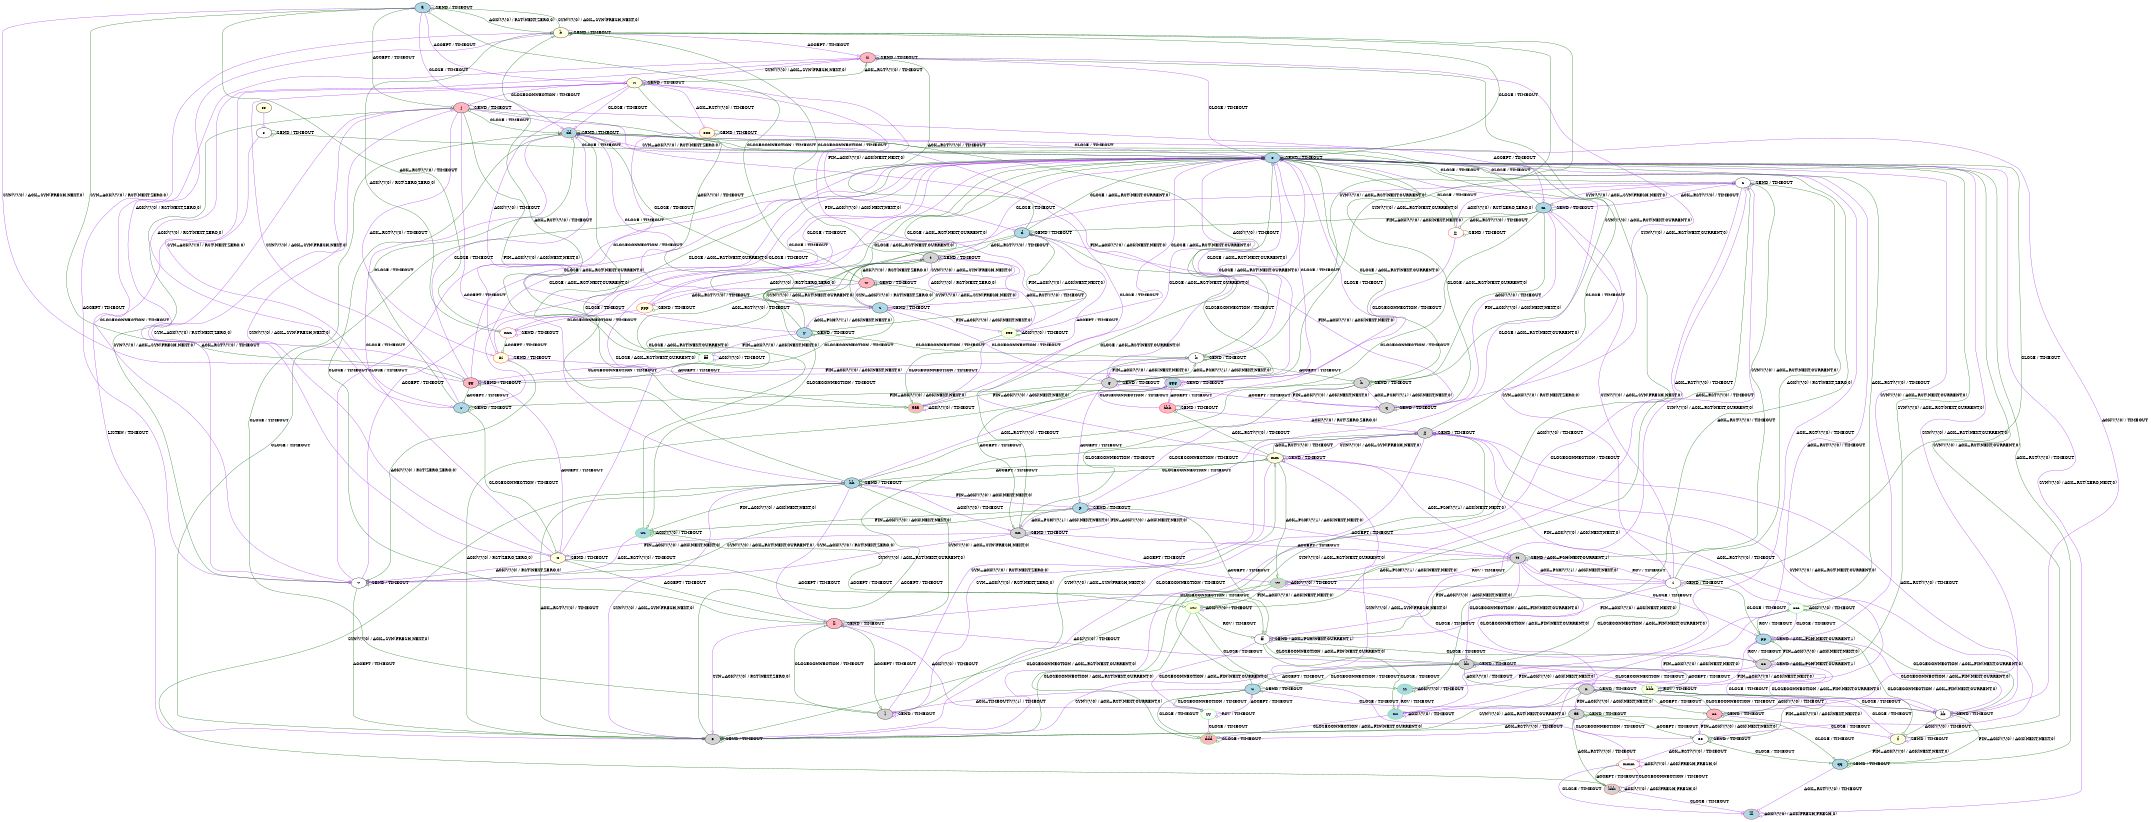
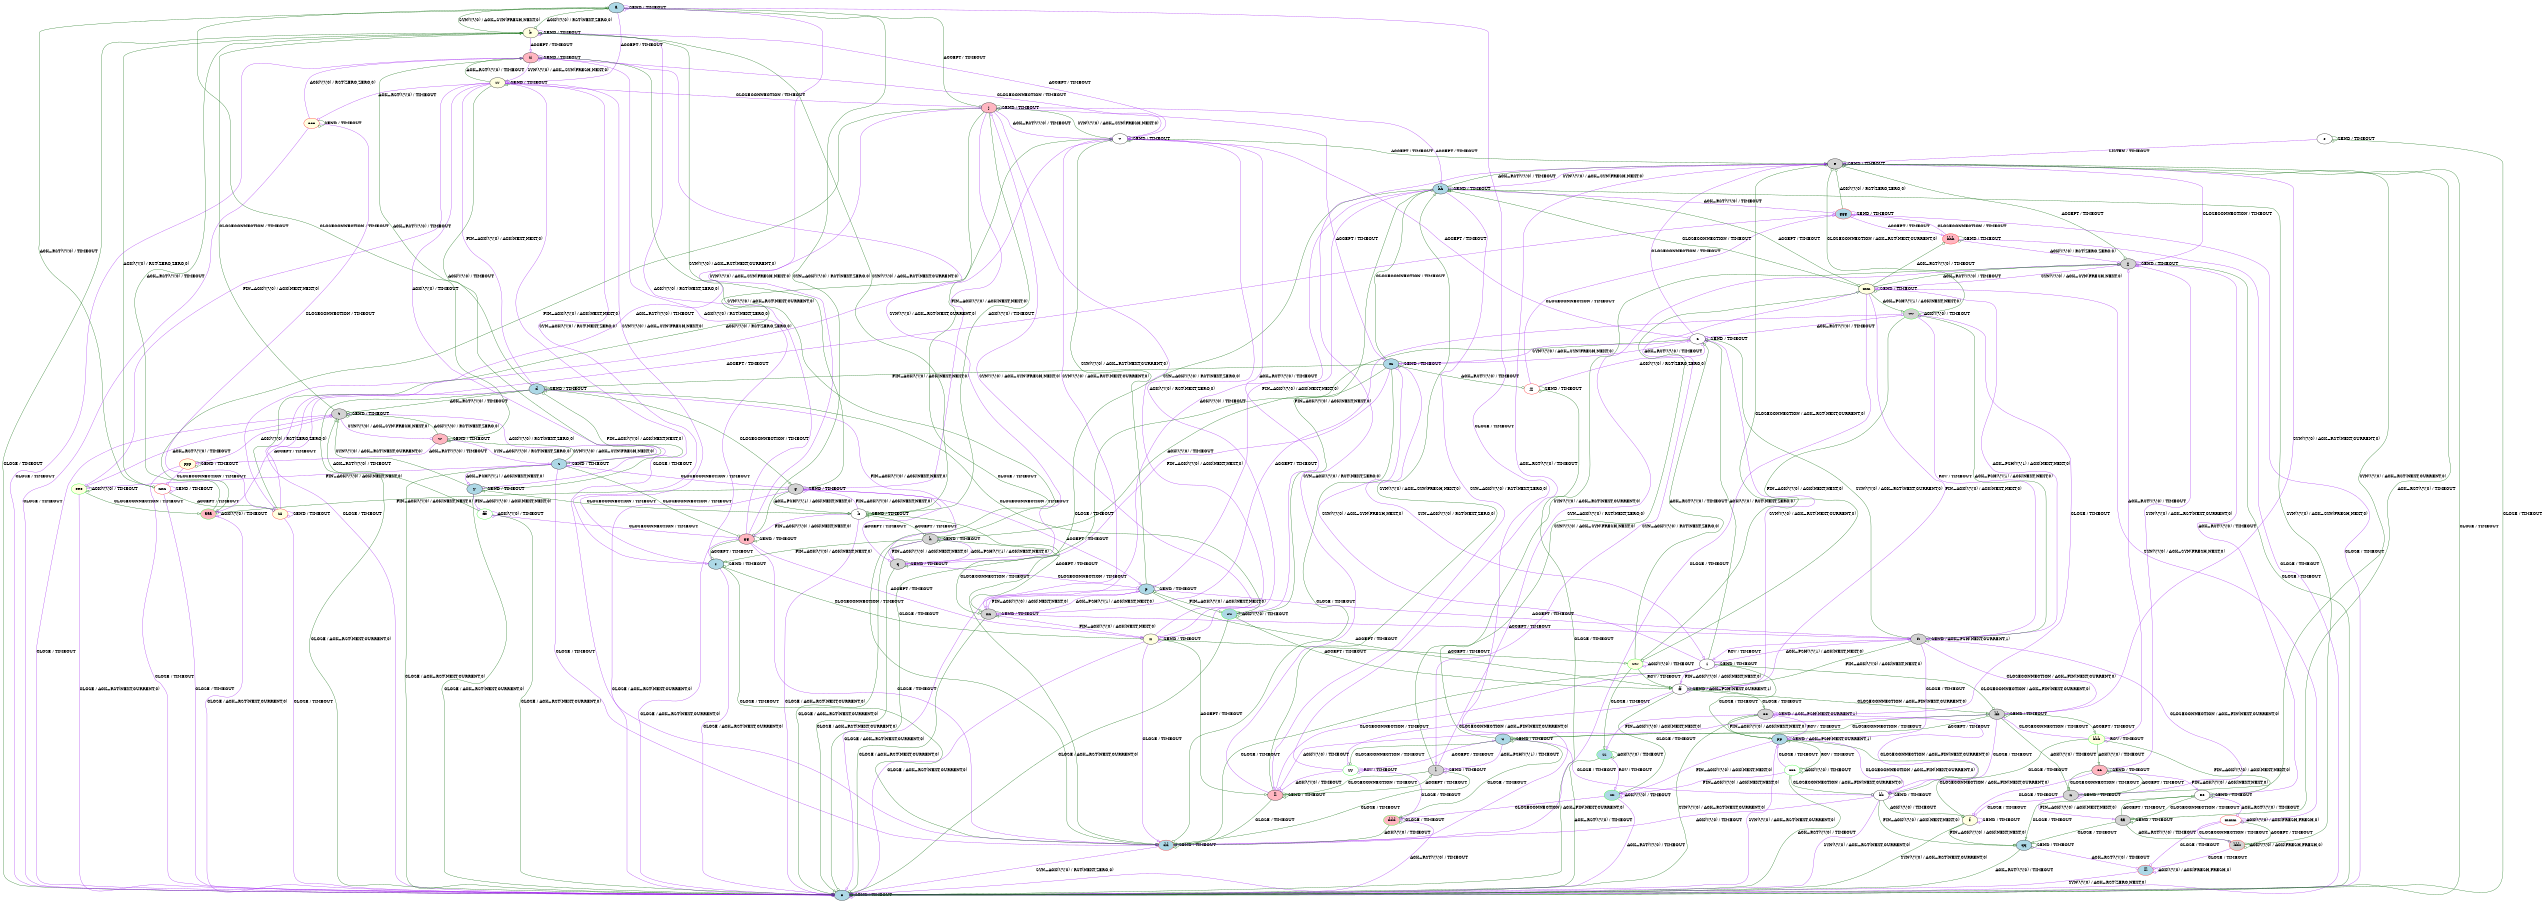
none -> (348, 67)
(264, 108) -> none
(1494, 178) -> (1096, 465)
(701, 234) -> none
(1060, 342) -> (314, 405)
none -> (1515, 433)
(1534, 530) -> (1909, 536)
(1133, 649) -> (1587, 733)
(1011, 702) -> (1530, 755)
(1630, 737) -> (2165, 810)
